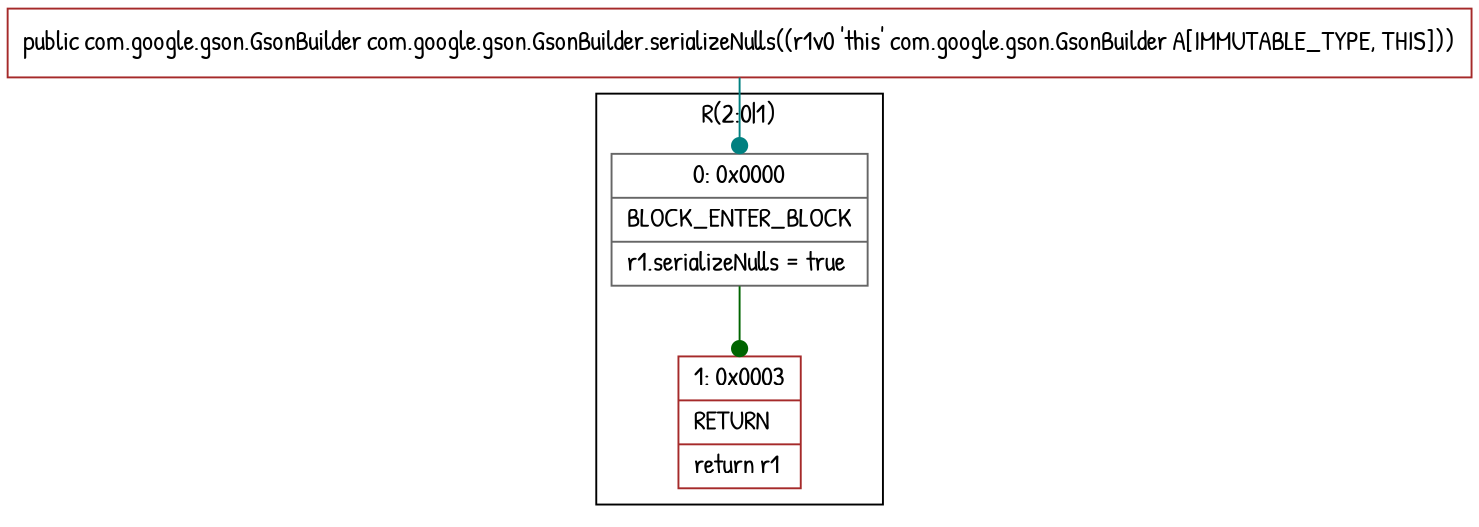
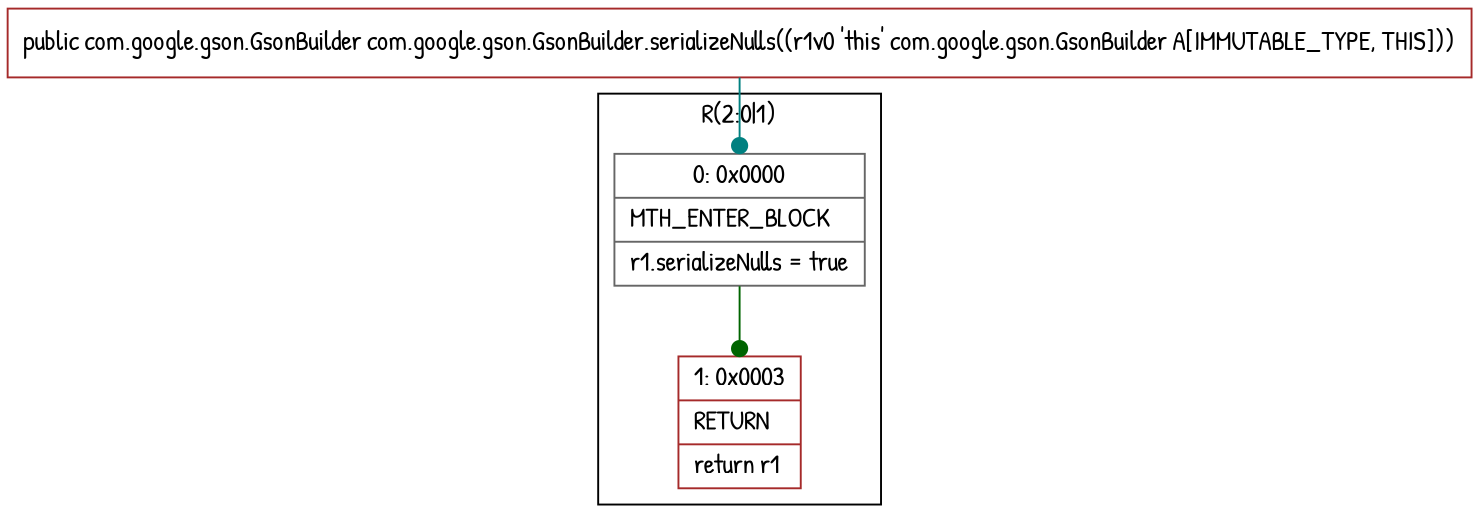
(740, 219) -> (731, 219)
